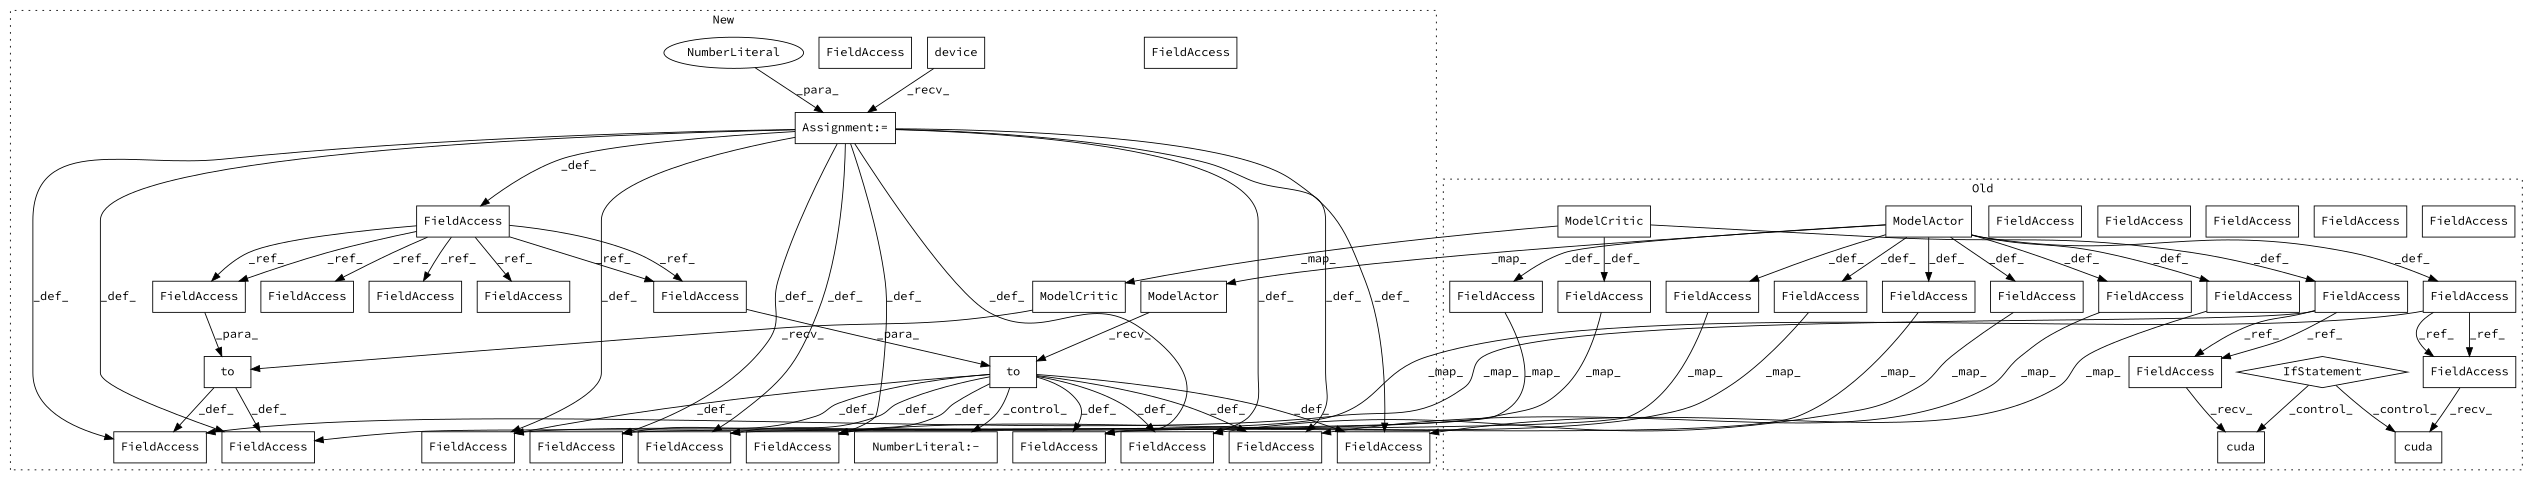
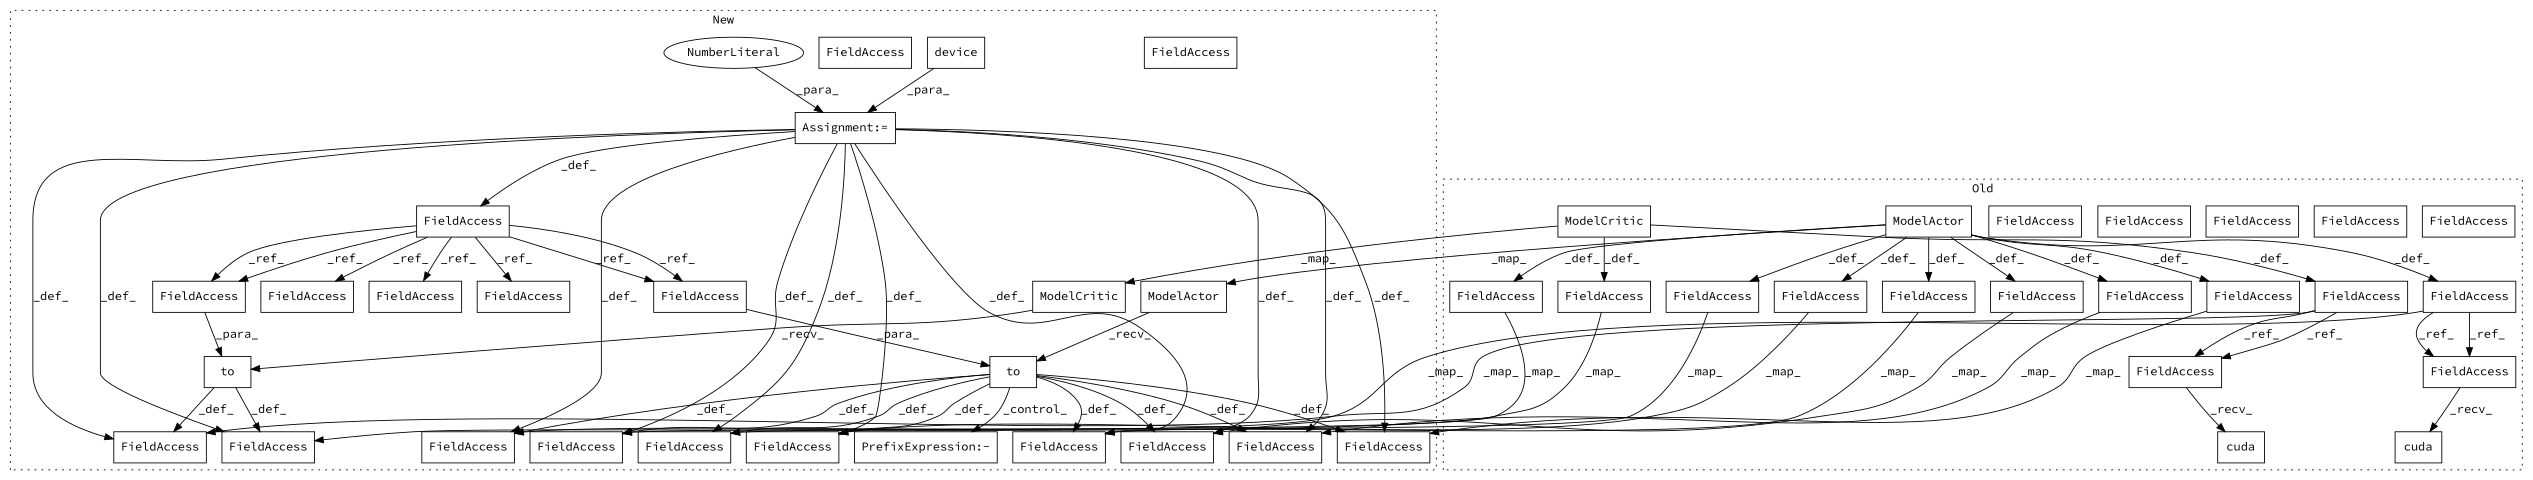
(928, 90) -> (928, 90)
(2322, 372) -> none
(926, 447) -> (926, 447)
